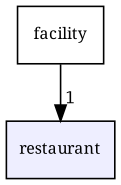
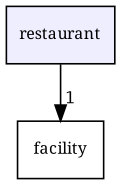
(61, 85) -> (61, 85)
